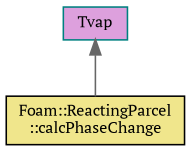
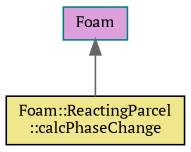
(95, 23) -> (95, 23)
